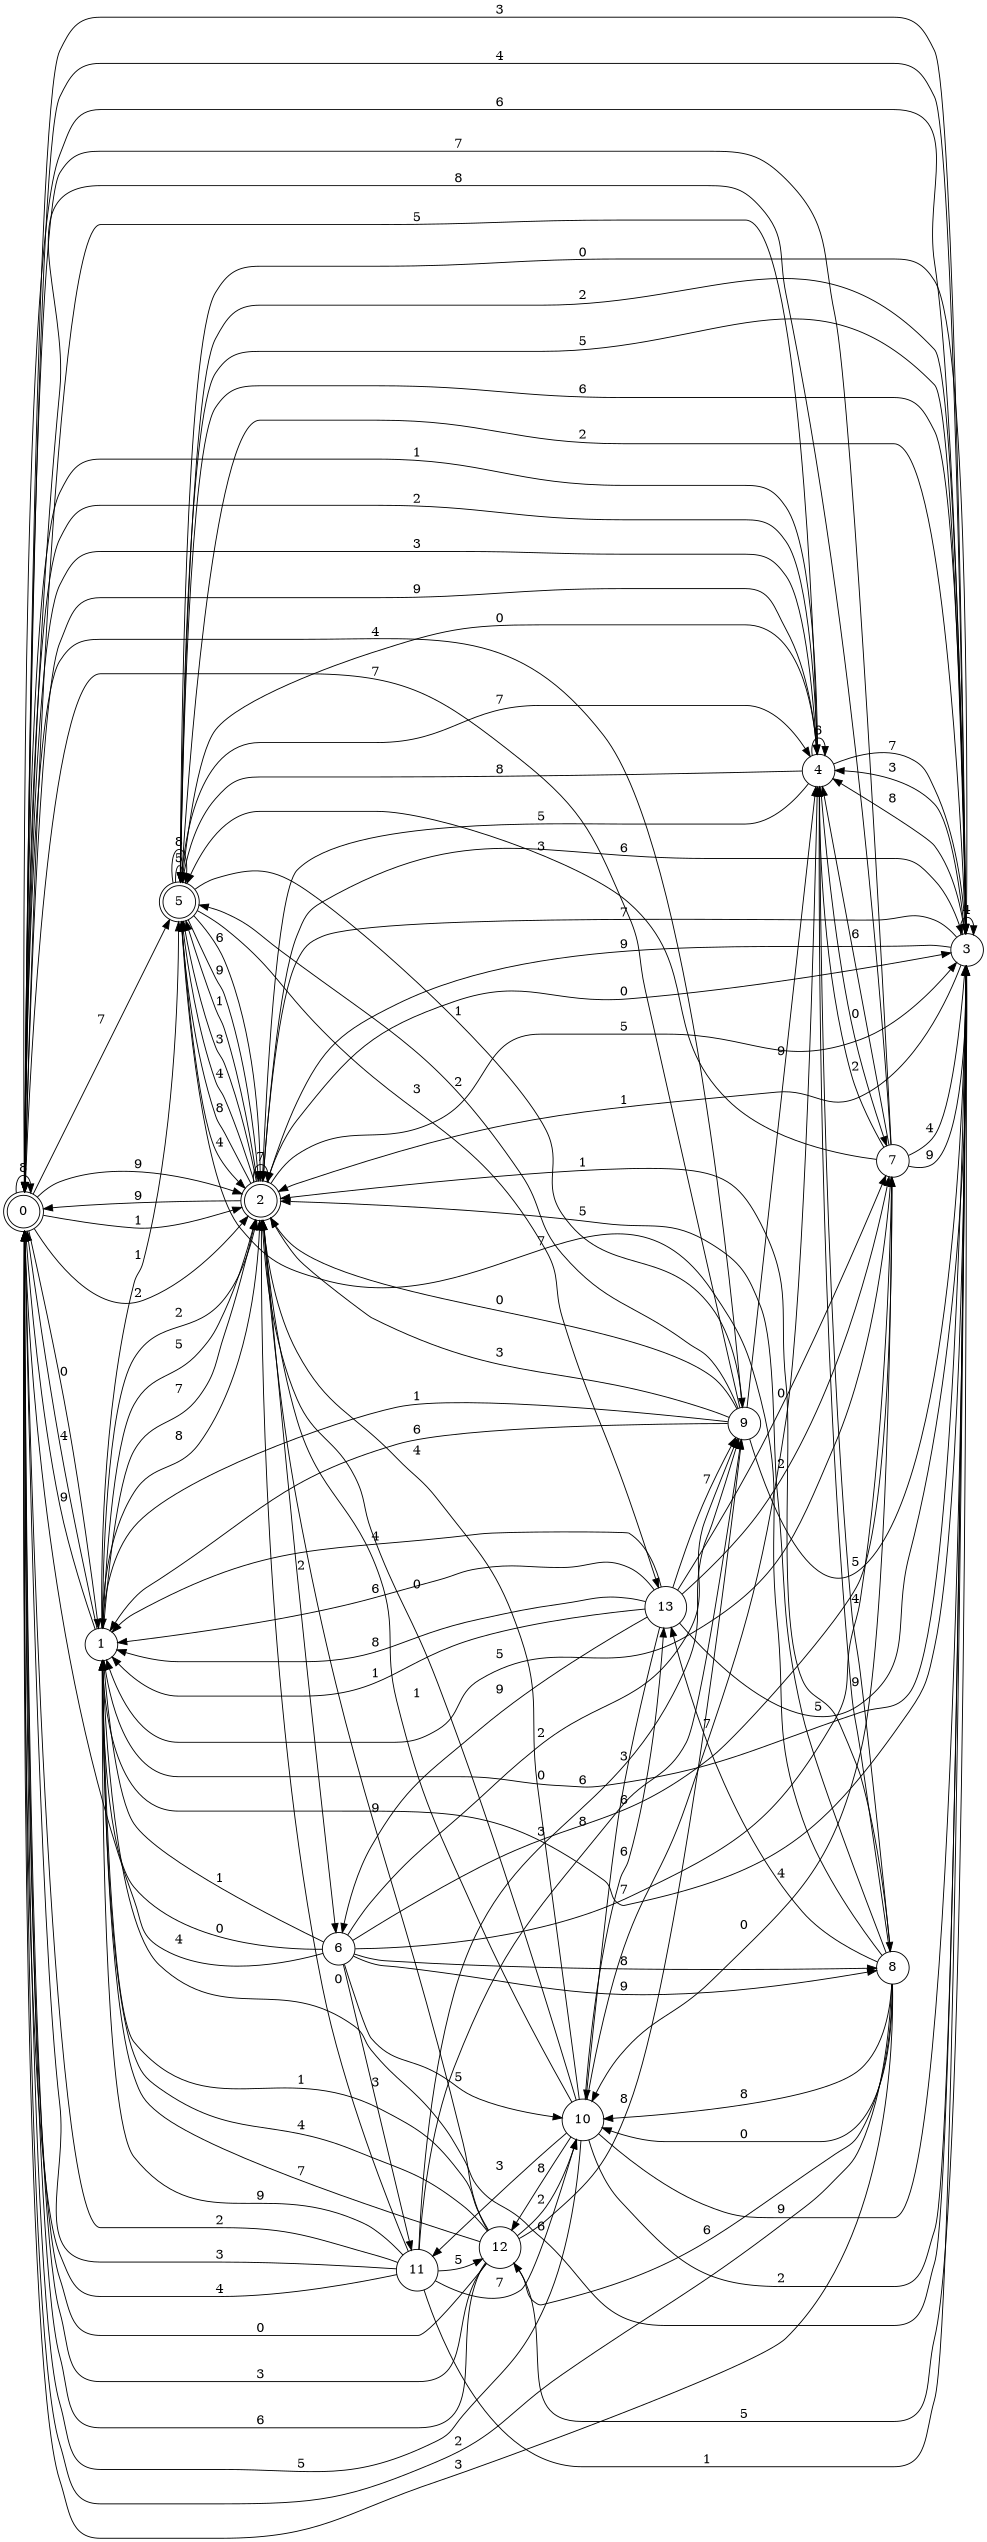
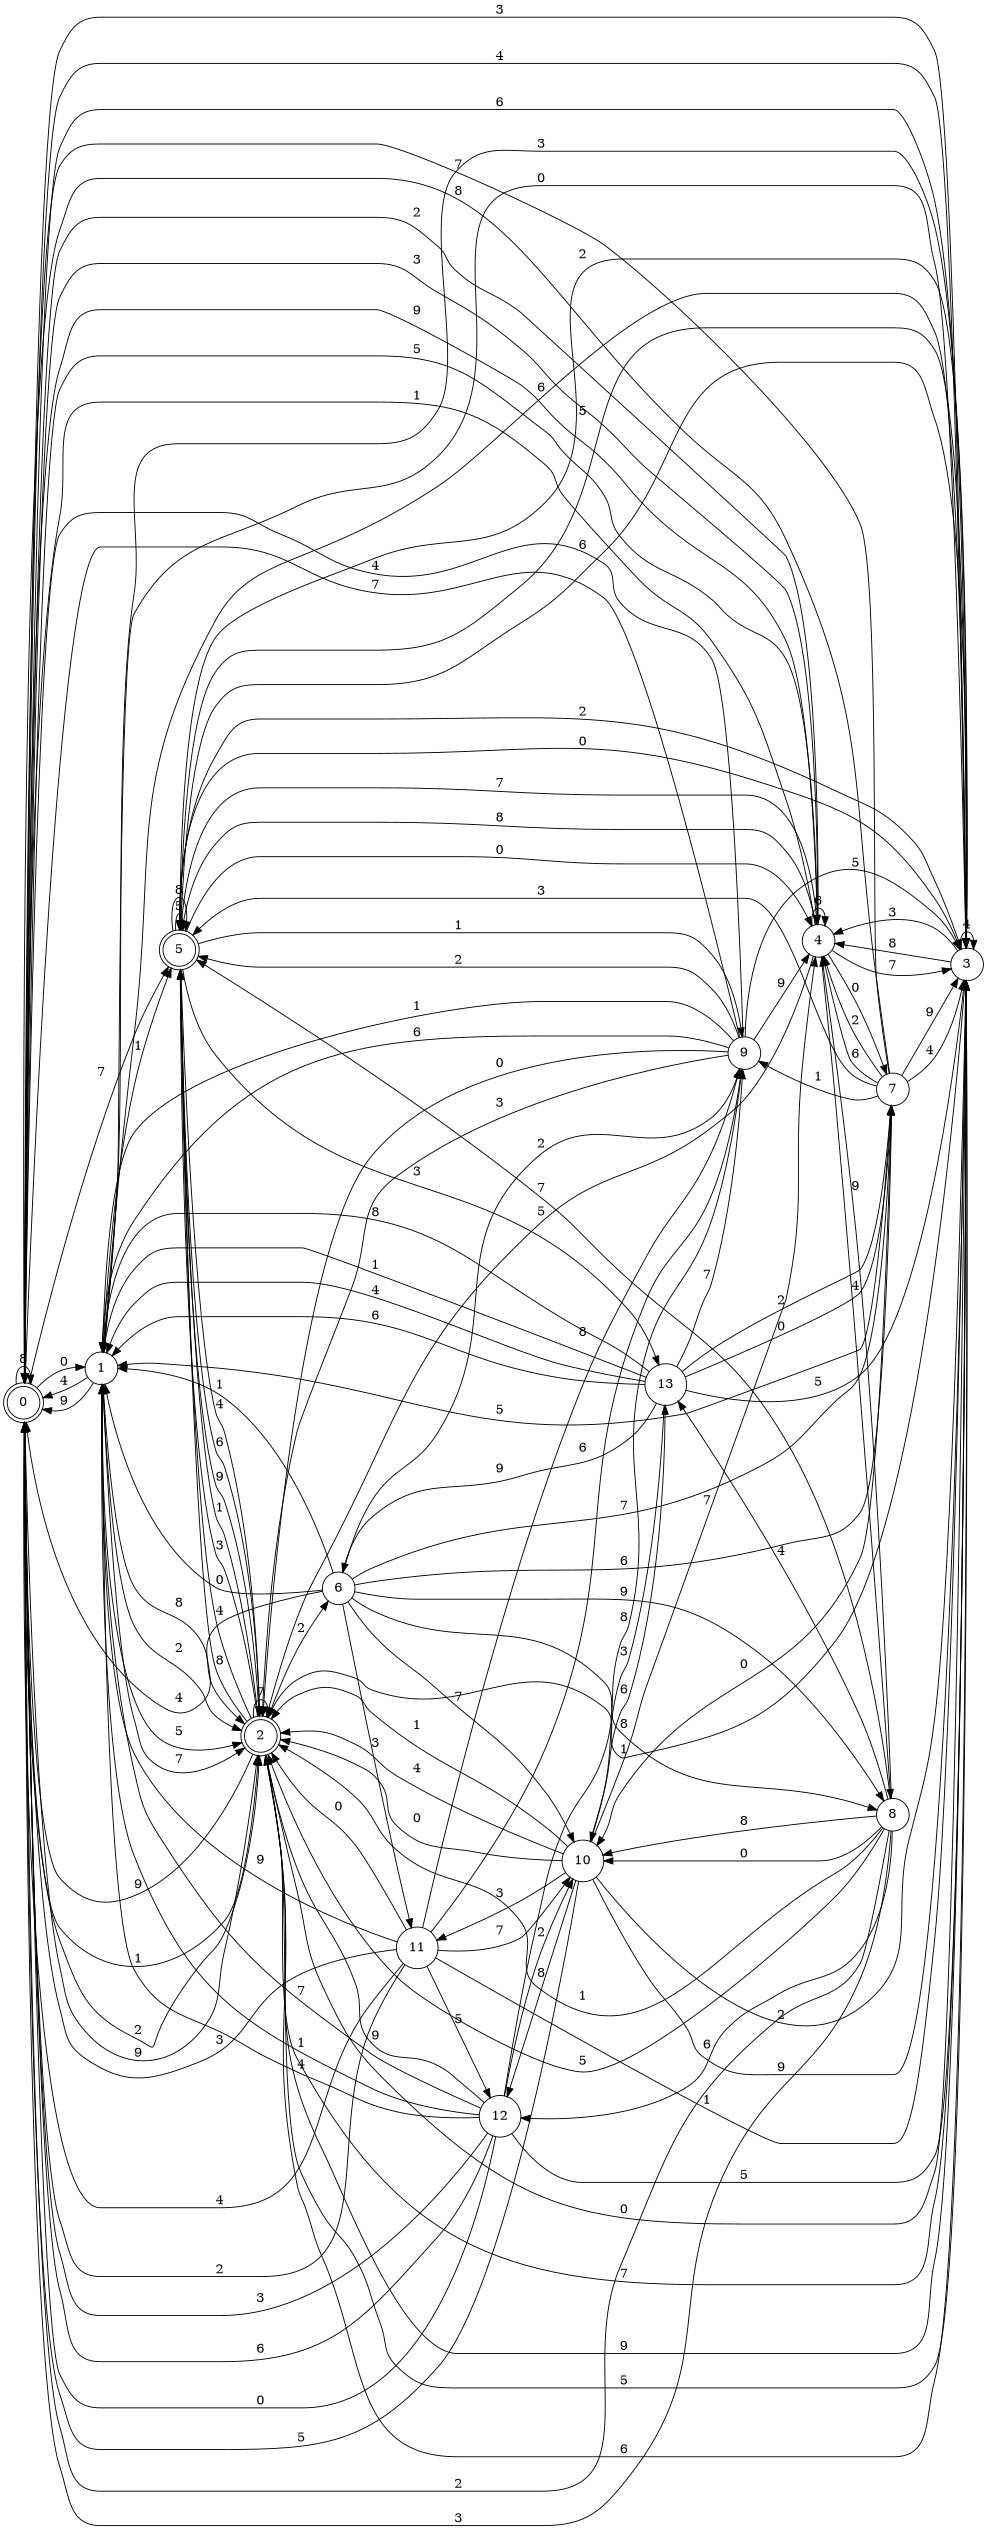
none -> (820, 1090)
(459, 2078) -> (459, 1697)
